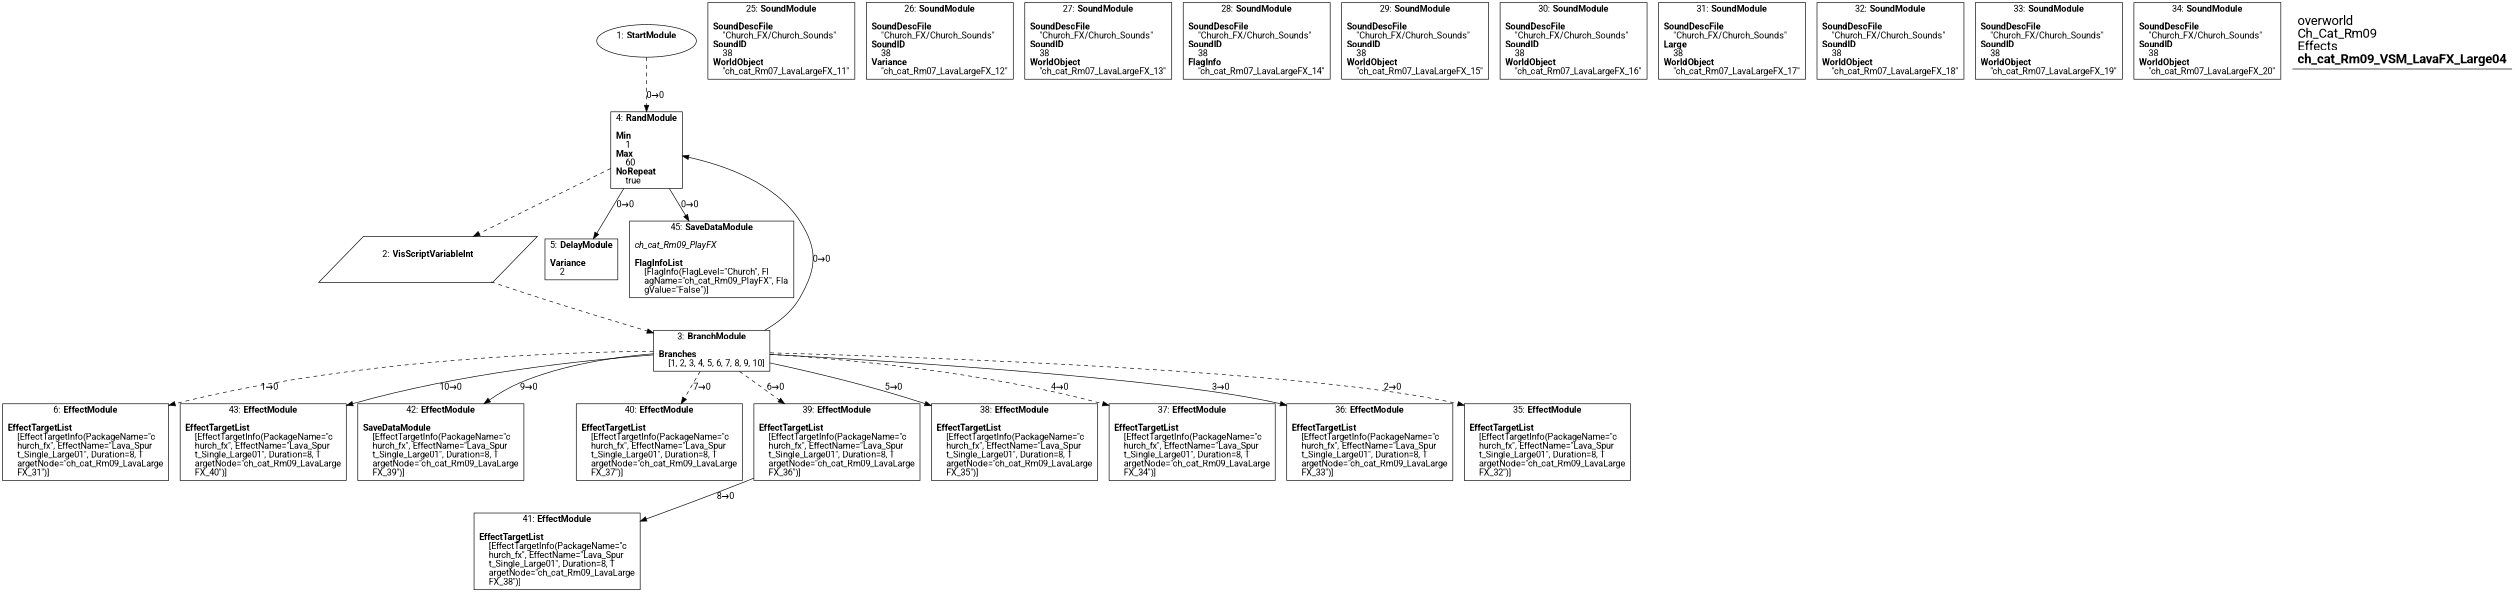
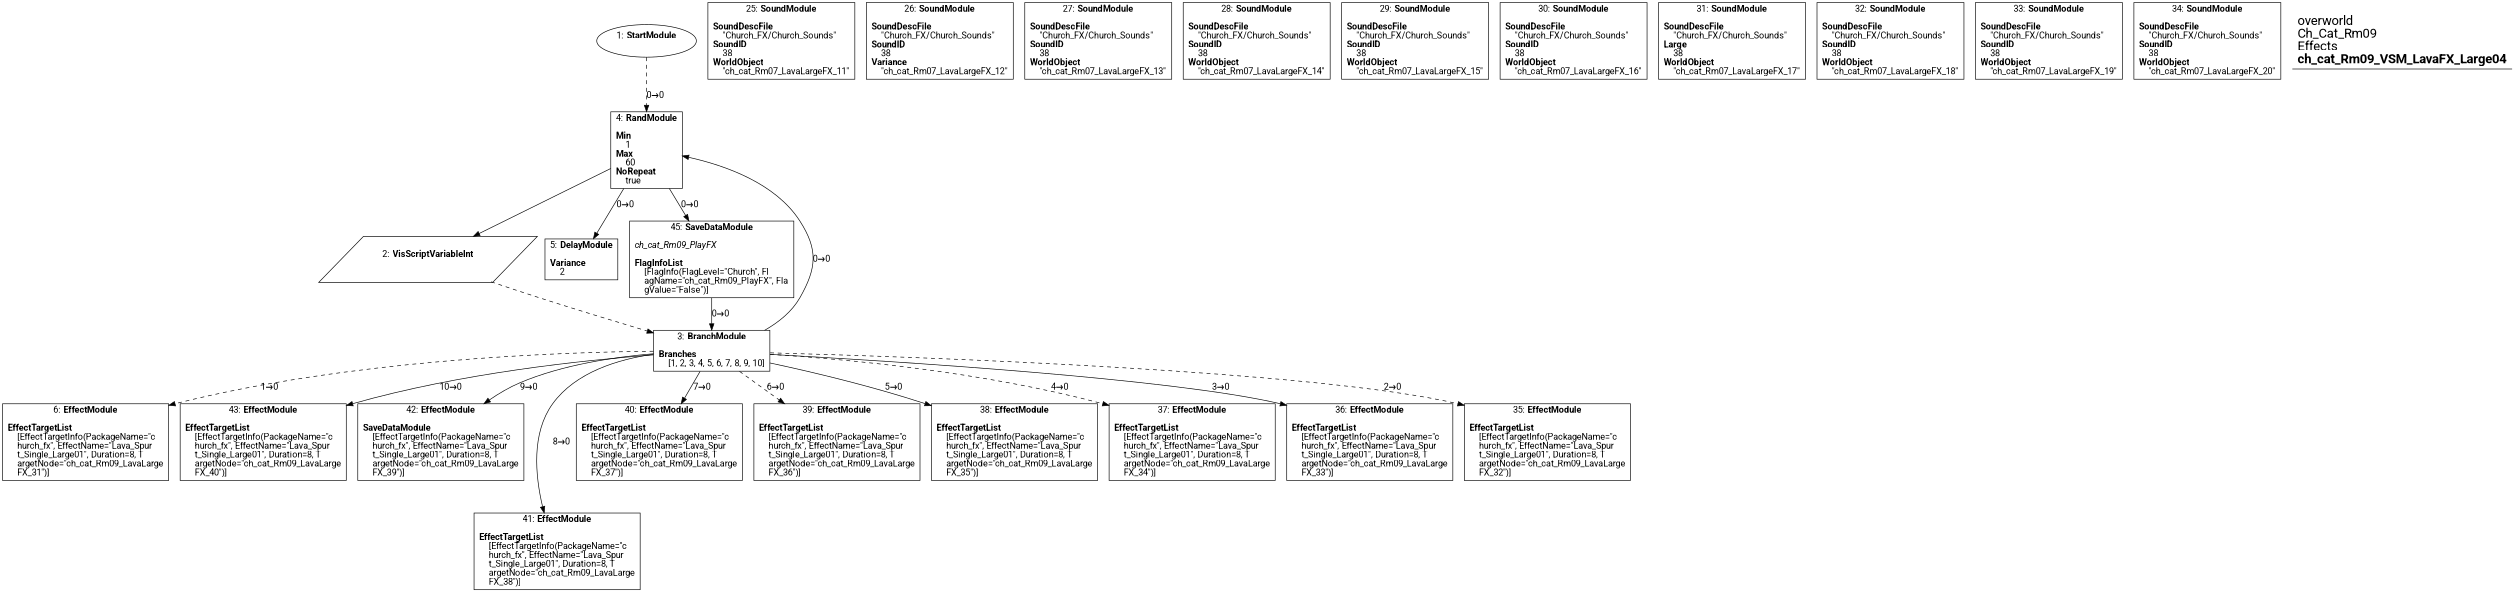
(1205, 63) -> (1214, 63)
(545, 201) -> (545, 201)
none -> (712, 311)
(692, 385) -> (692, 385)
(700, 499) -> (556, 400)
